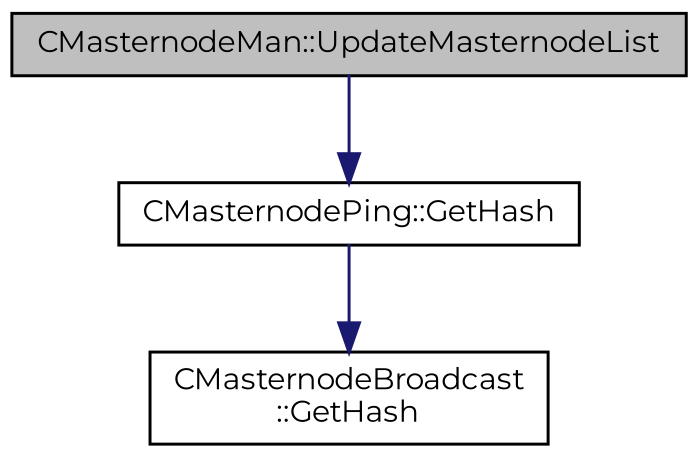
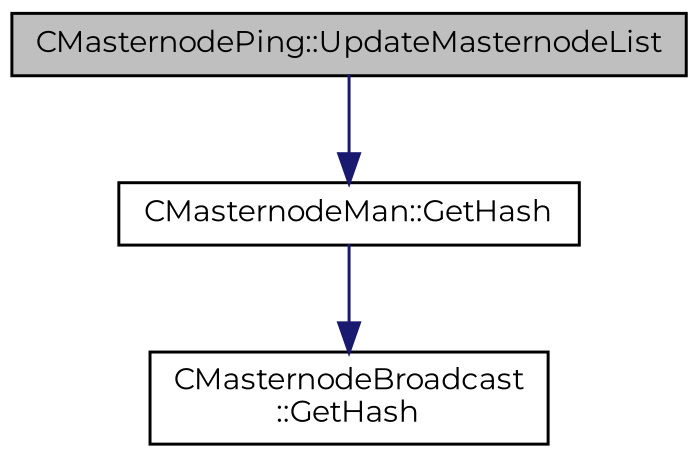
(349, 45) -> (349, 45)
(349, 214) -> (349, 214)
